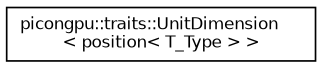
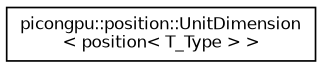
(161, 34) -> (161, 34)
